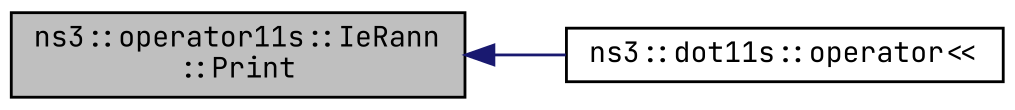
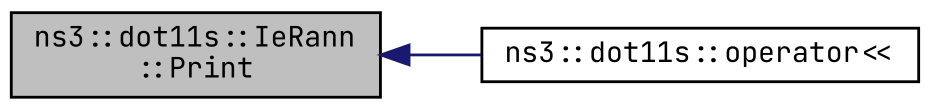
(238, 55) -> (196, 55)
